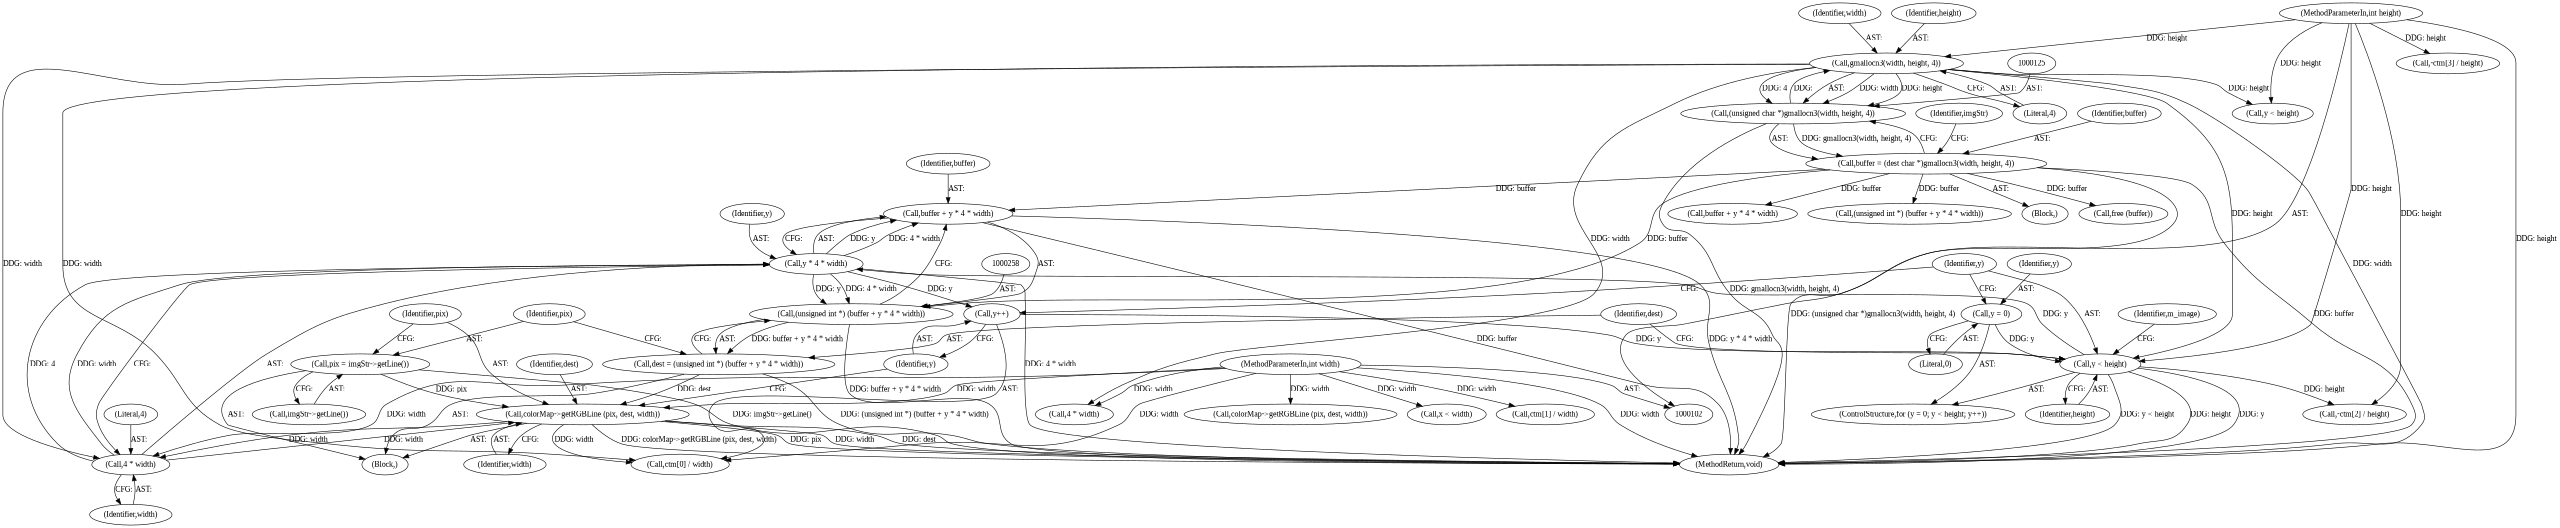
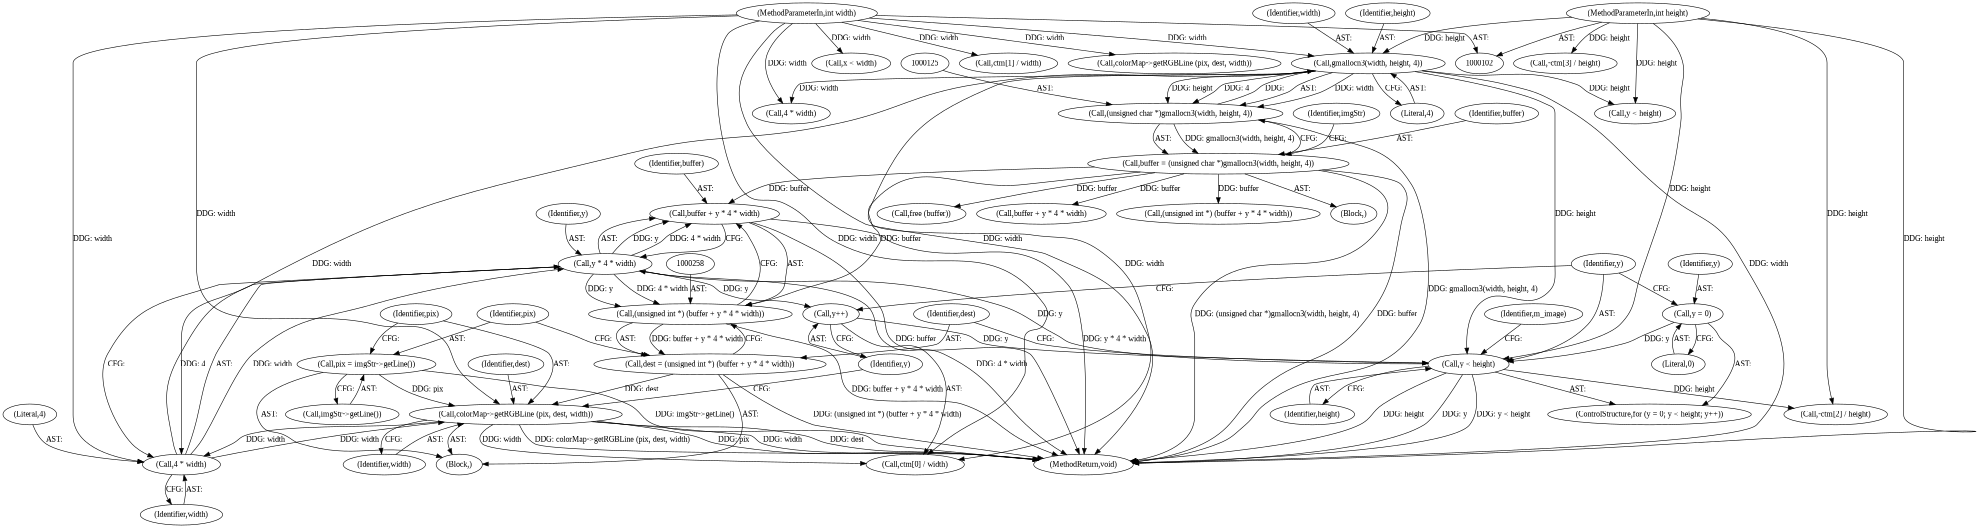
none -> (1089, 35)
(1926, 164) -> (1218, 164)
